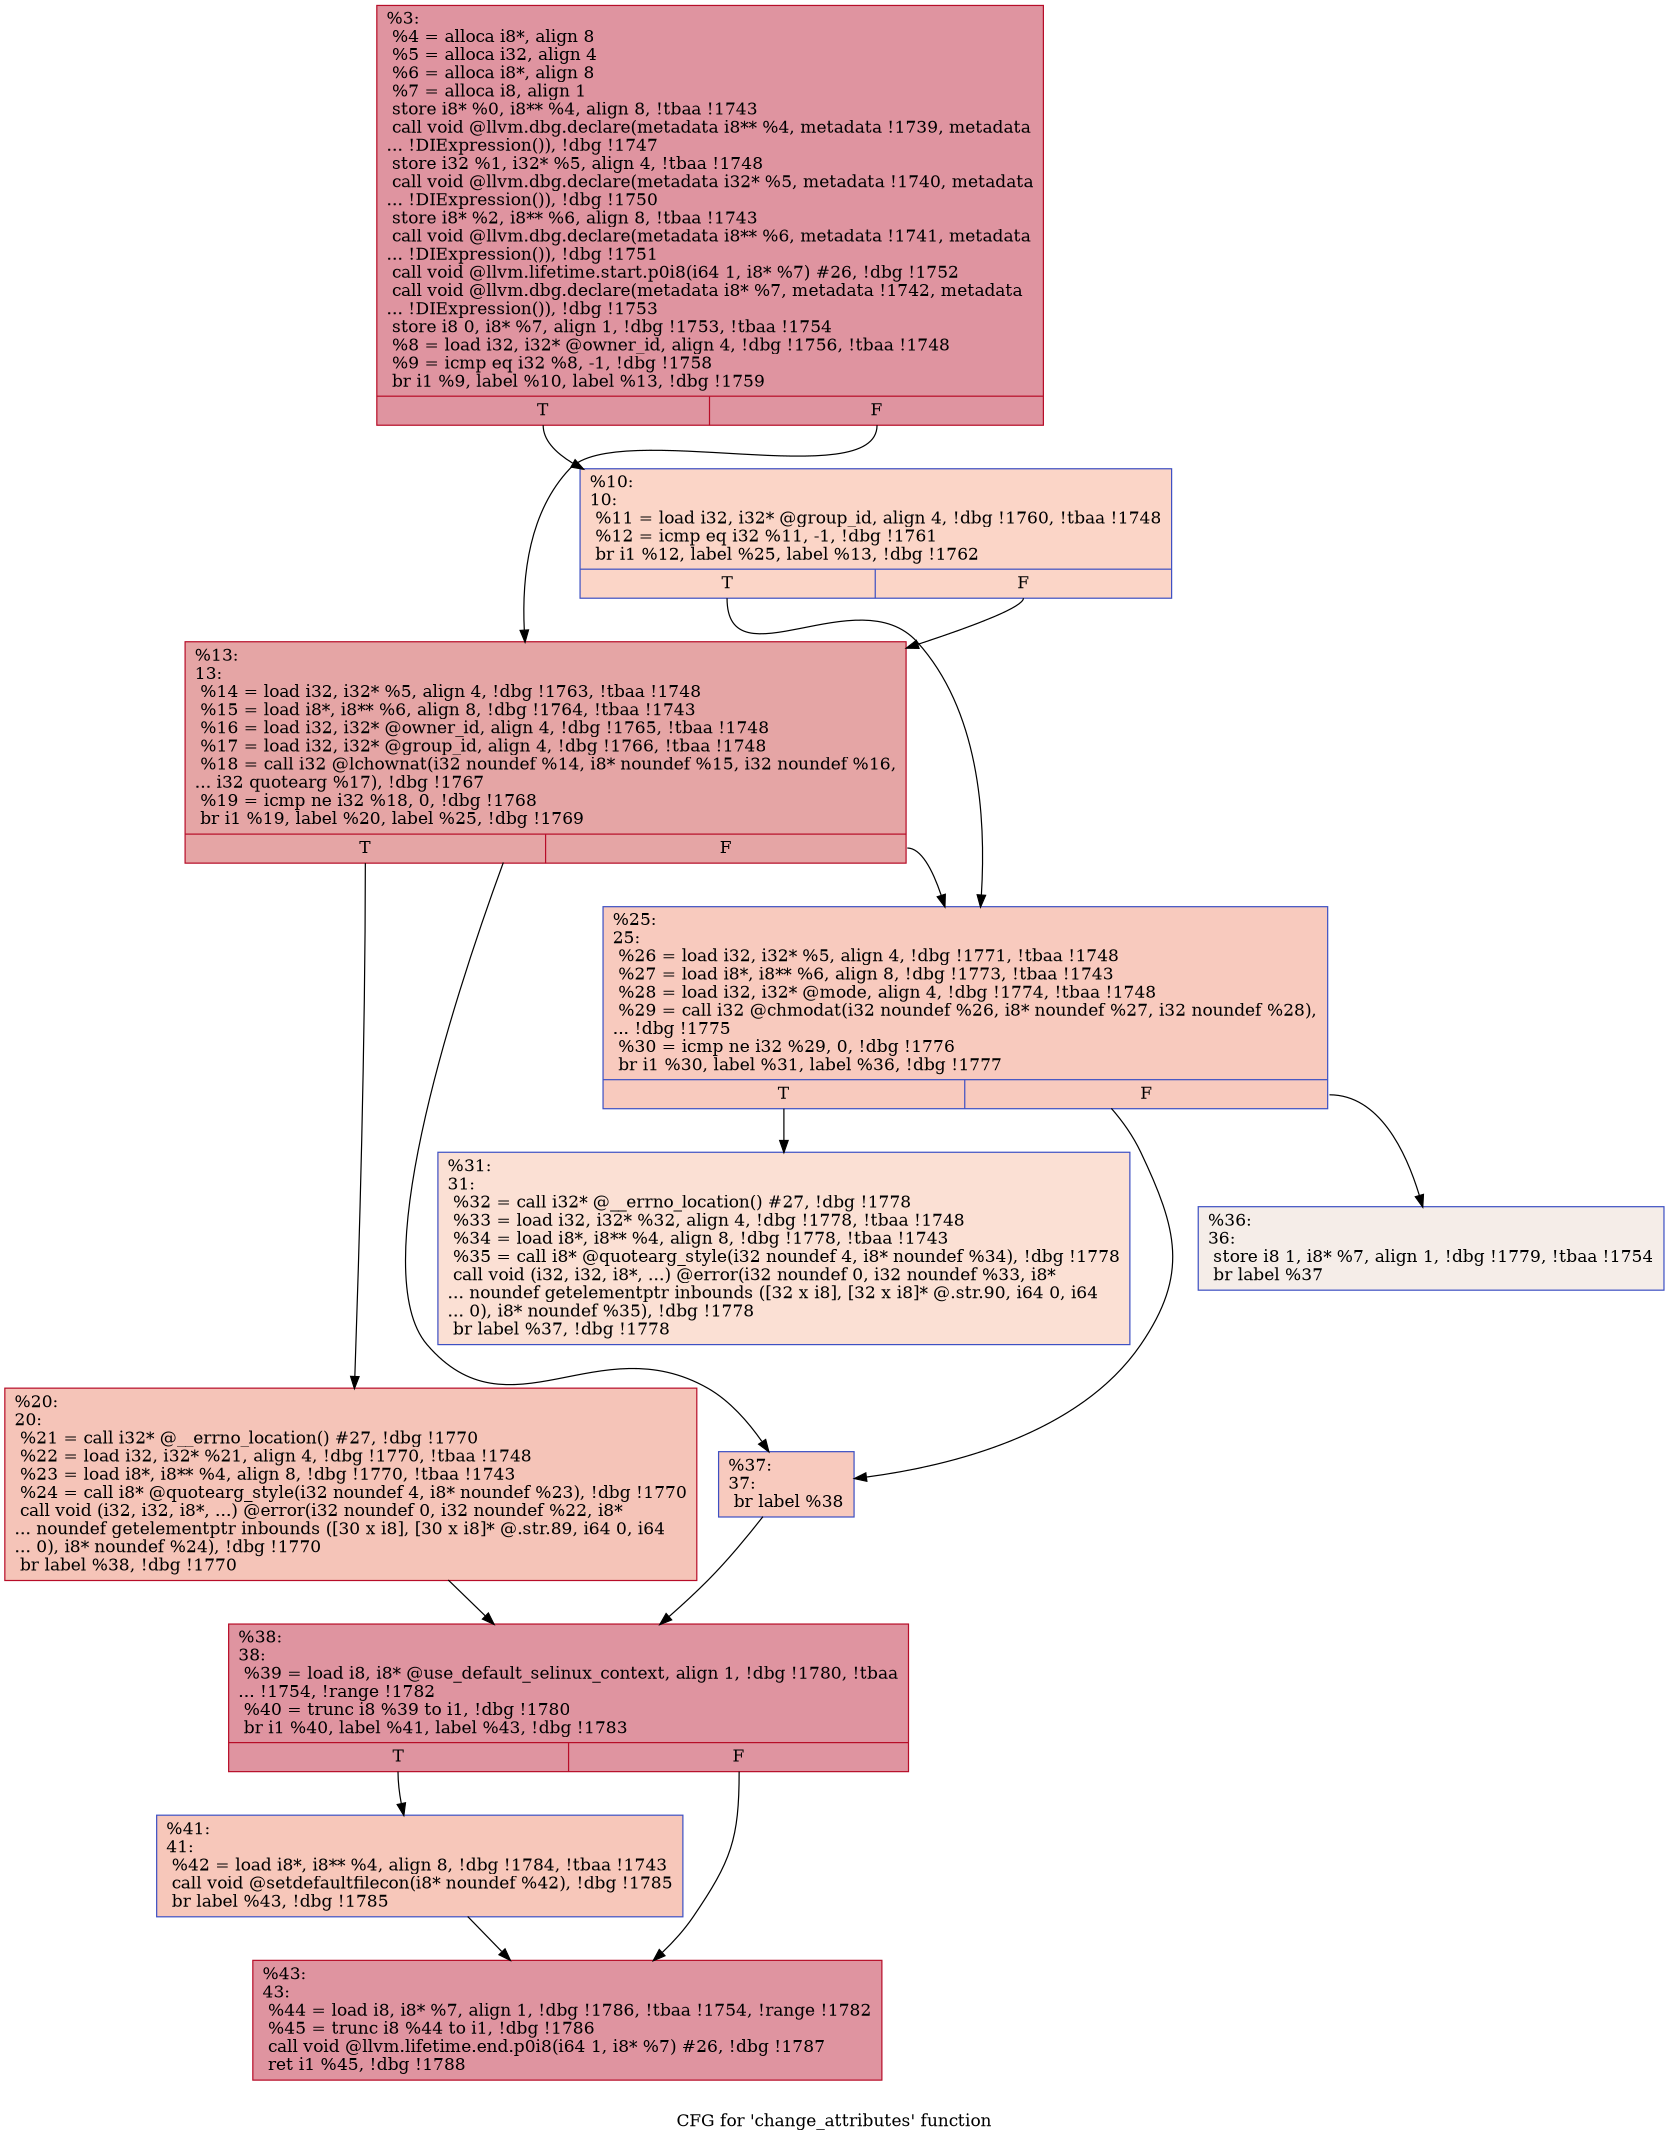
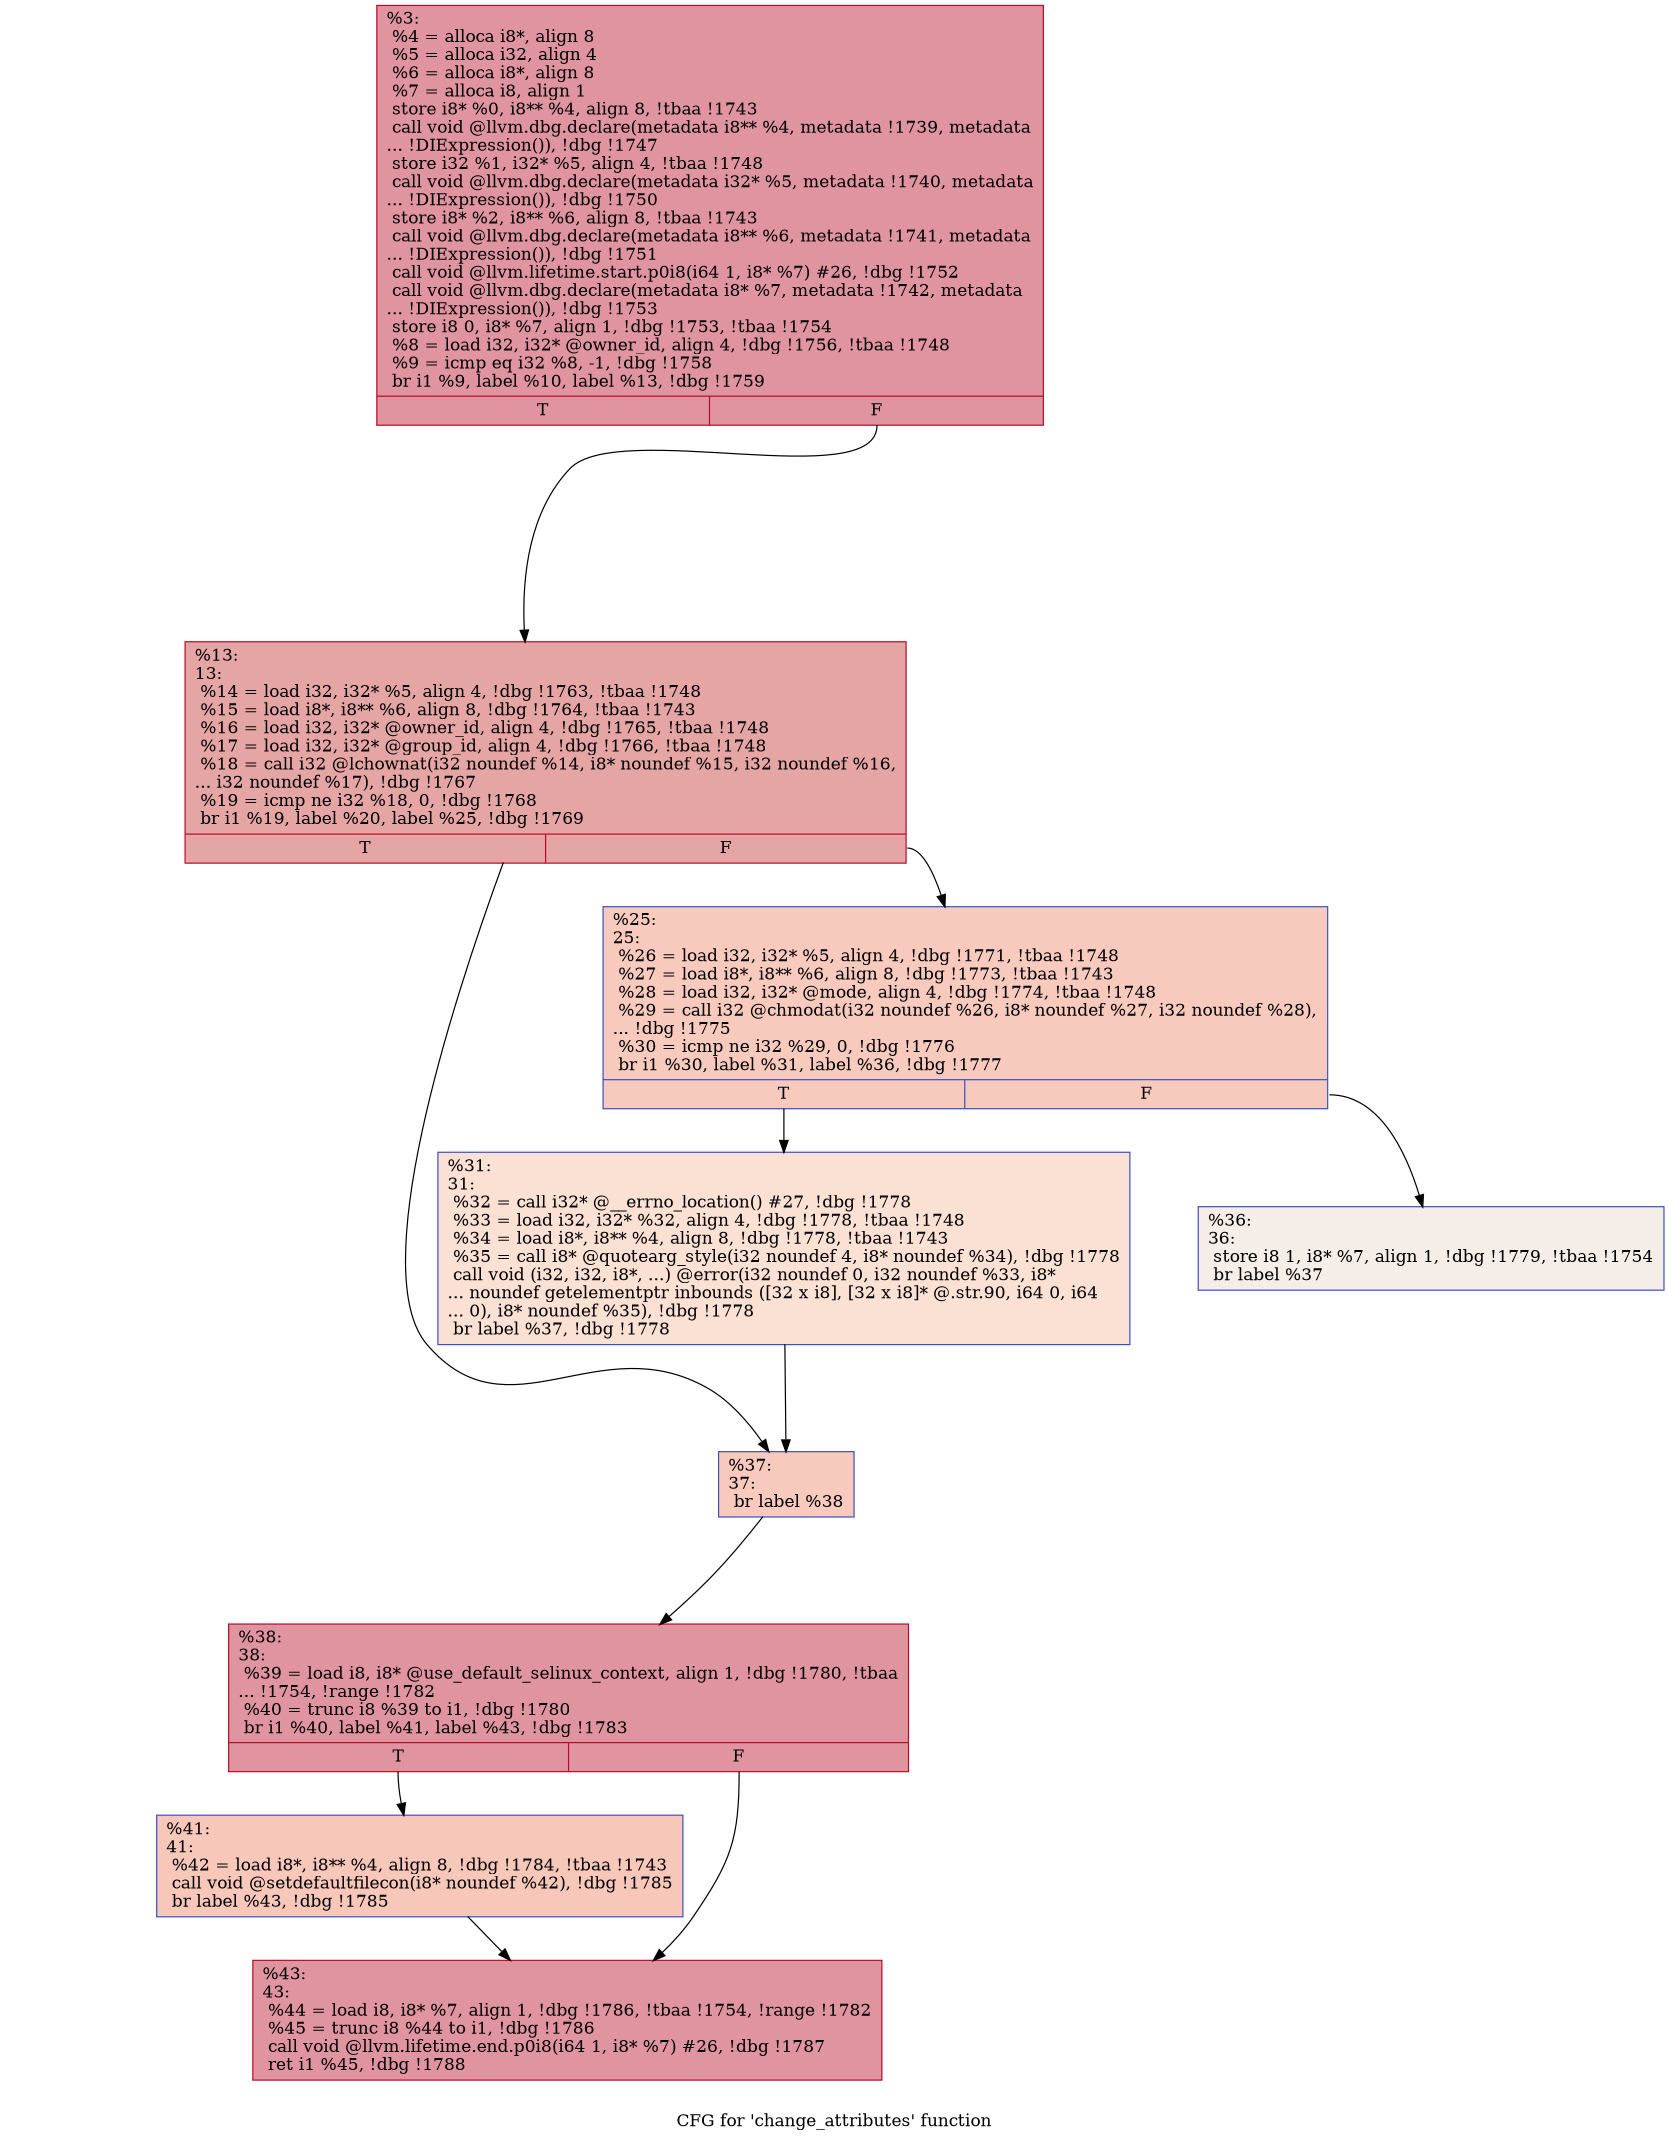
(876, 533) -> none
(340, 783) -> (336, 783)
(1123, 1366) -> (785, 1392)
(351, 1484) -> none
